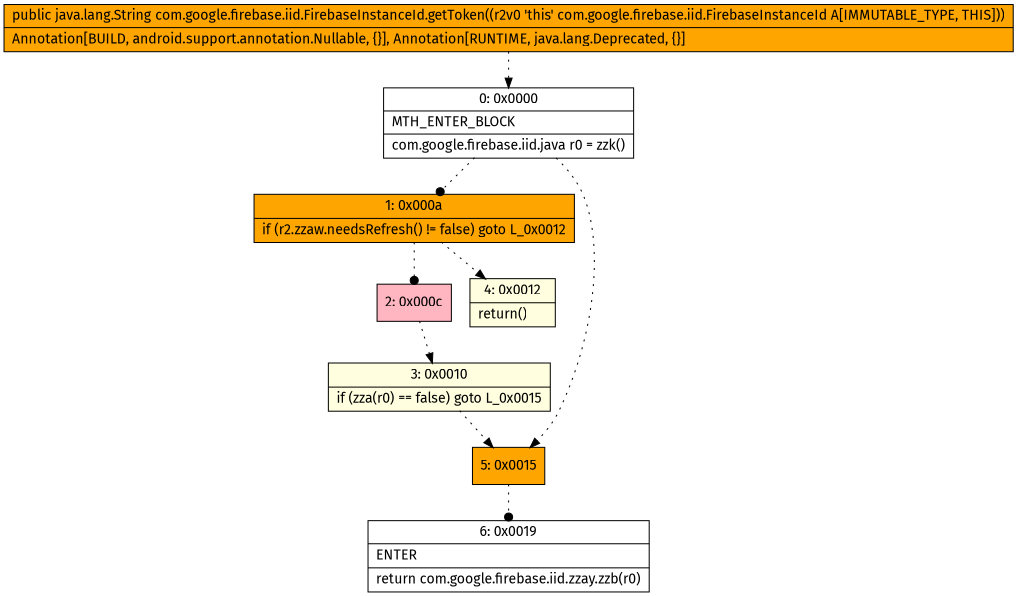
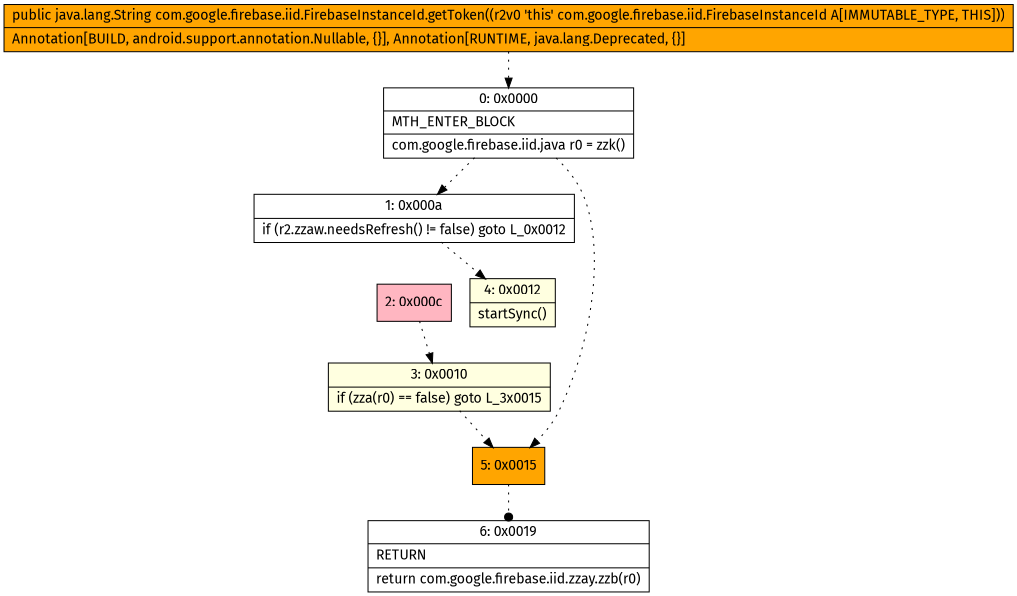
(460, 172) -> (460, 172)
(414, 218) -> (414, 218)
(414, 259) -> none
(503, 314) -> (513, 314)
(439, 399) -> (439, 399)
(397, 555) -> (402, 555)
